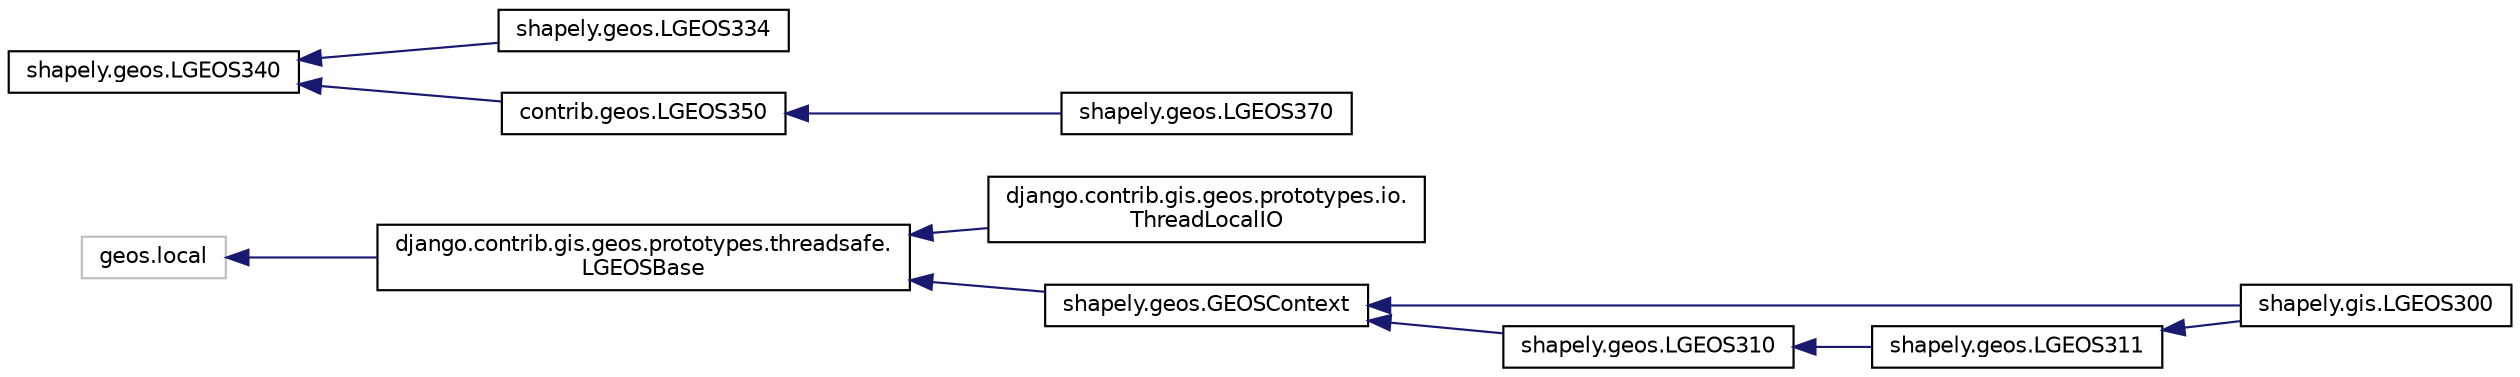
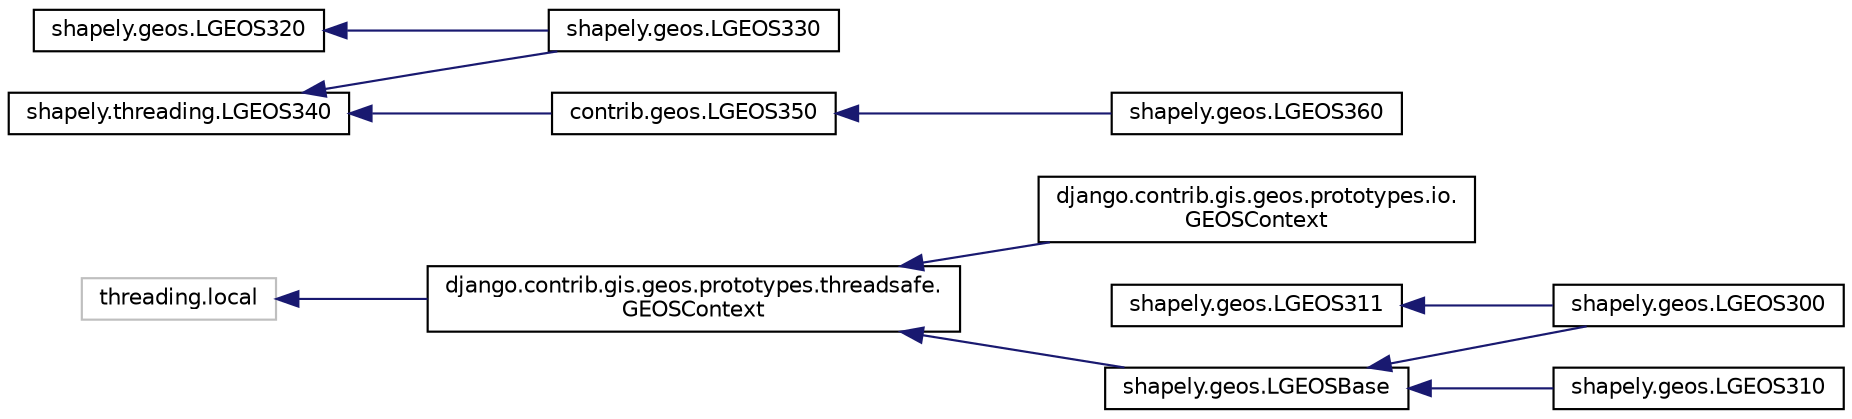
none -> (179, 31)
(644, 31) -> (694, 31)
(154, 72) -> (179, 113)
(1207, 113) -> (1257, 113)
(1207, 209) -> (1257, 209)
(154, 257) -> (179, 299)
(644, 257) -> (694, 299)
(1207, 305) -> (1257, 388)
(2376, 305) -> (1699, 305)
(1844, 347) -> none
